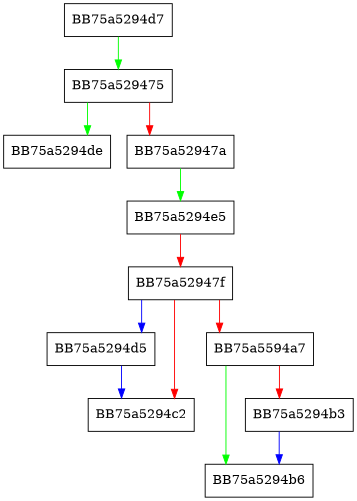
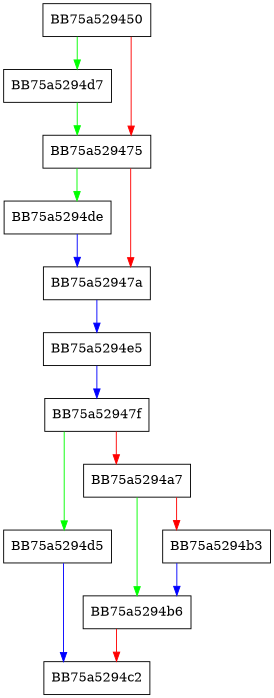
none -> (97, 20)
(180, 180) -> (97, 312)
none -> (77, 246)
(180, 246) -> (97, 377)
(142, 312) -> (64, 476)
(175, 345) -> (117, 641)
(260, 349) -> (137, 481)
